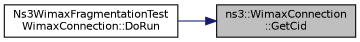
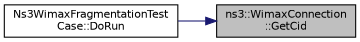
(91, 21) -> (91, 21)
